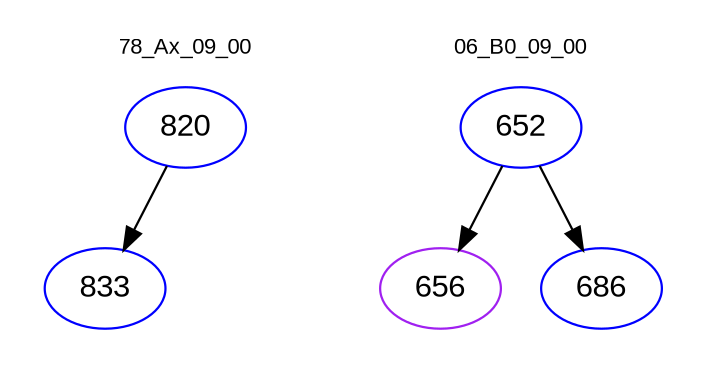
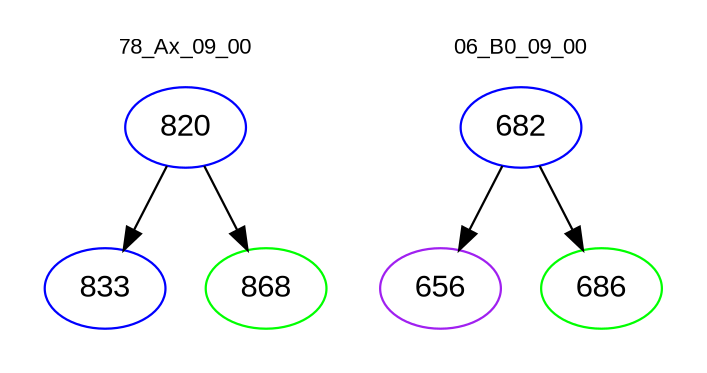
(521, 127) -> (521, 127)
none -> (266, 288)
(602, 288) -> (602, 288)
